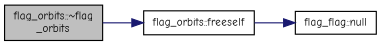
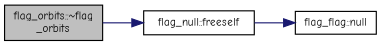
(199, 23) -> (199, 23)
